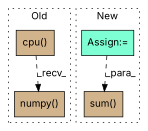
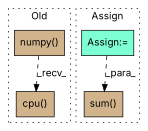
(108, 17) -> (108, 17)
(37, 70) -> (38, 70)
